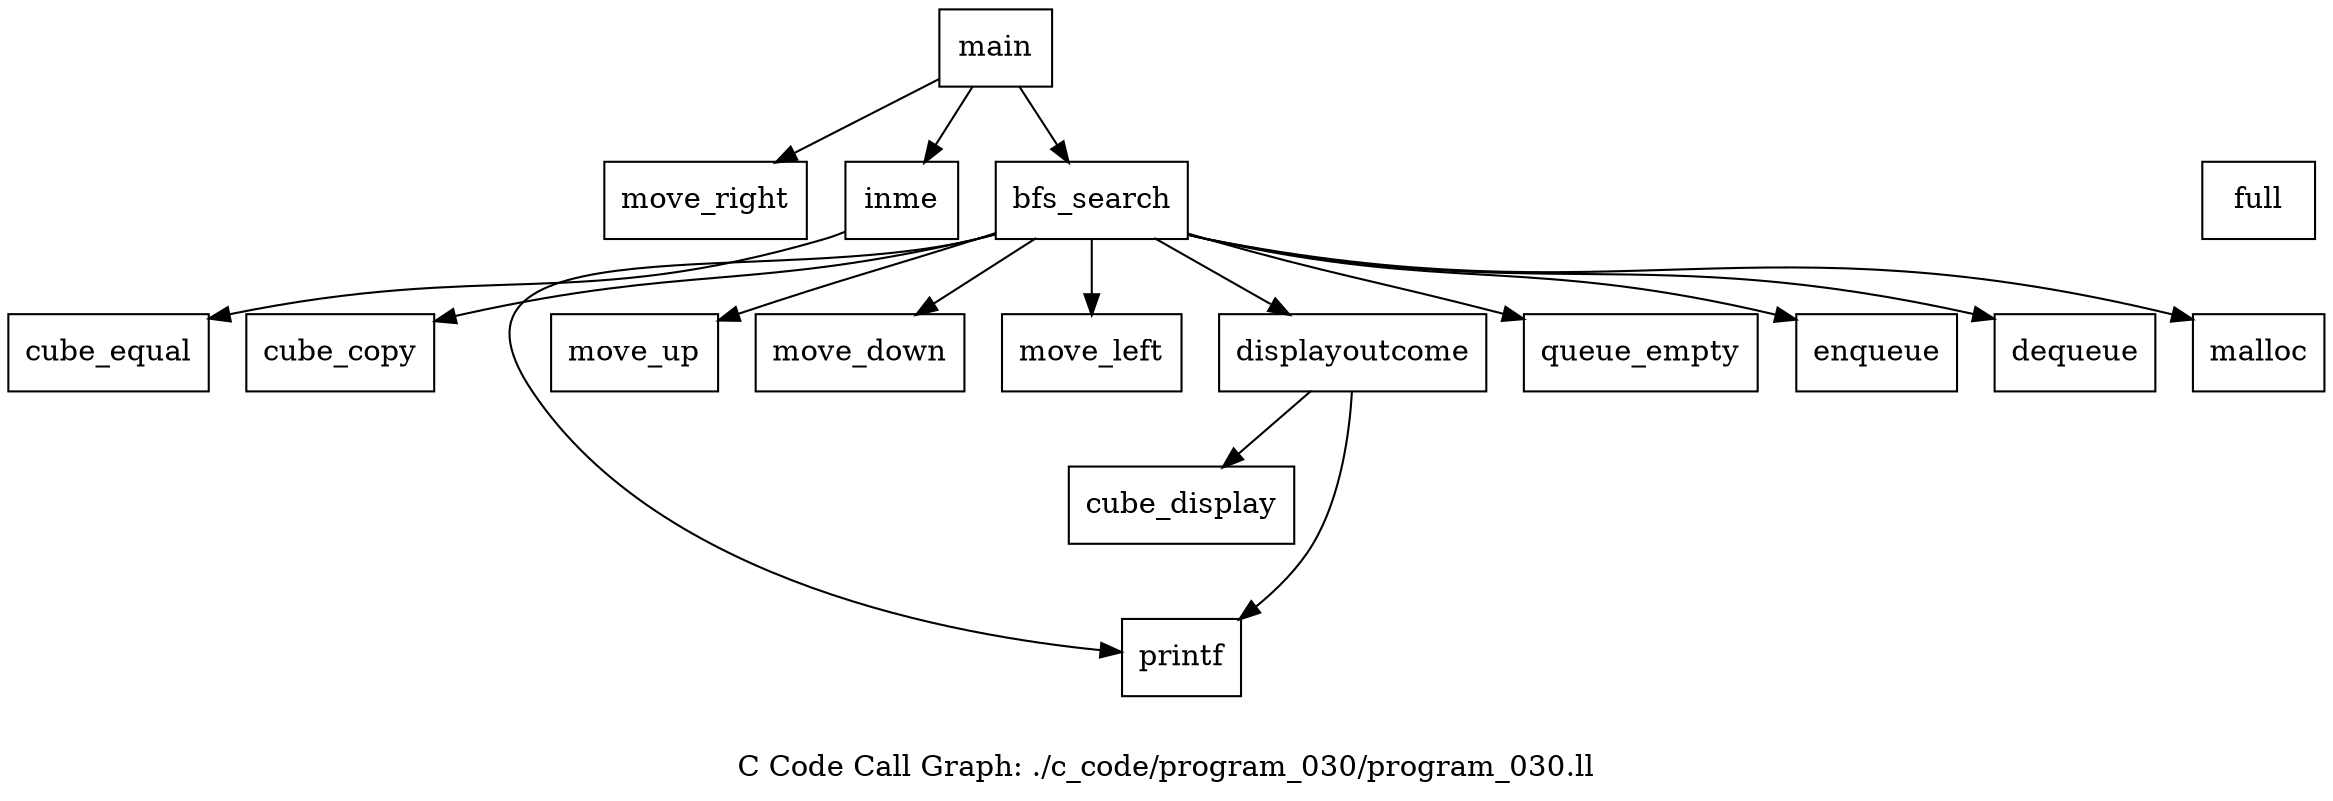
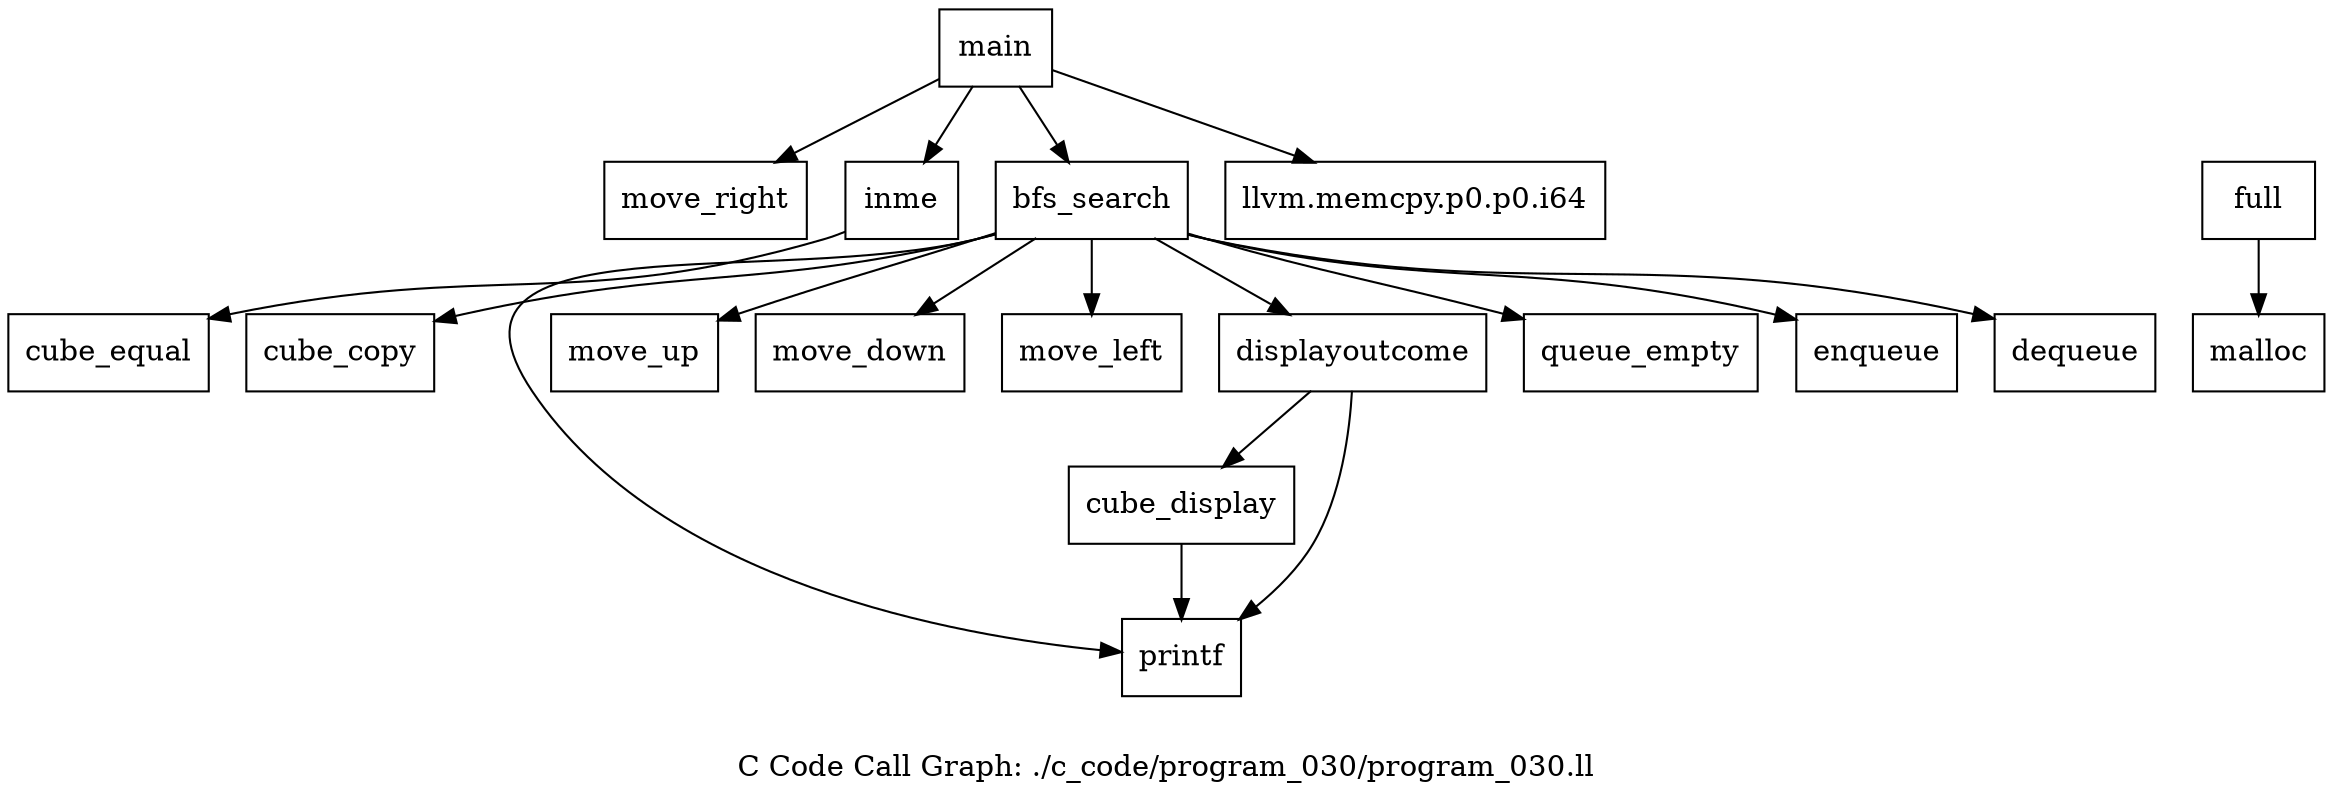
none -> (1415, 200)
(1780, 268) -> (2259, 266)
none -> (1182, 571)
